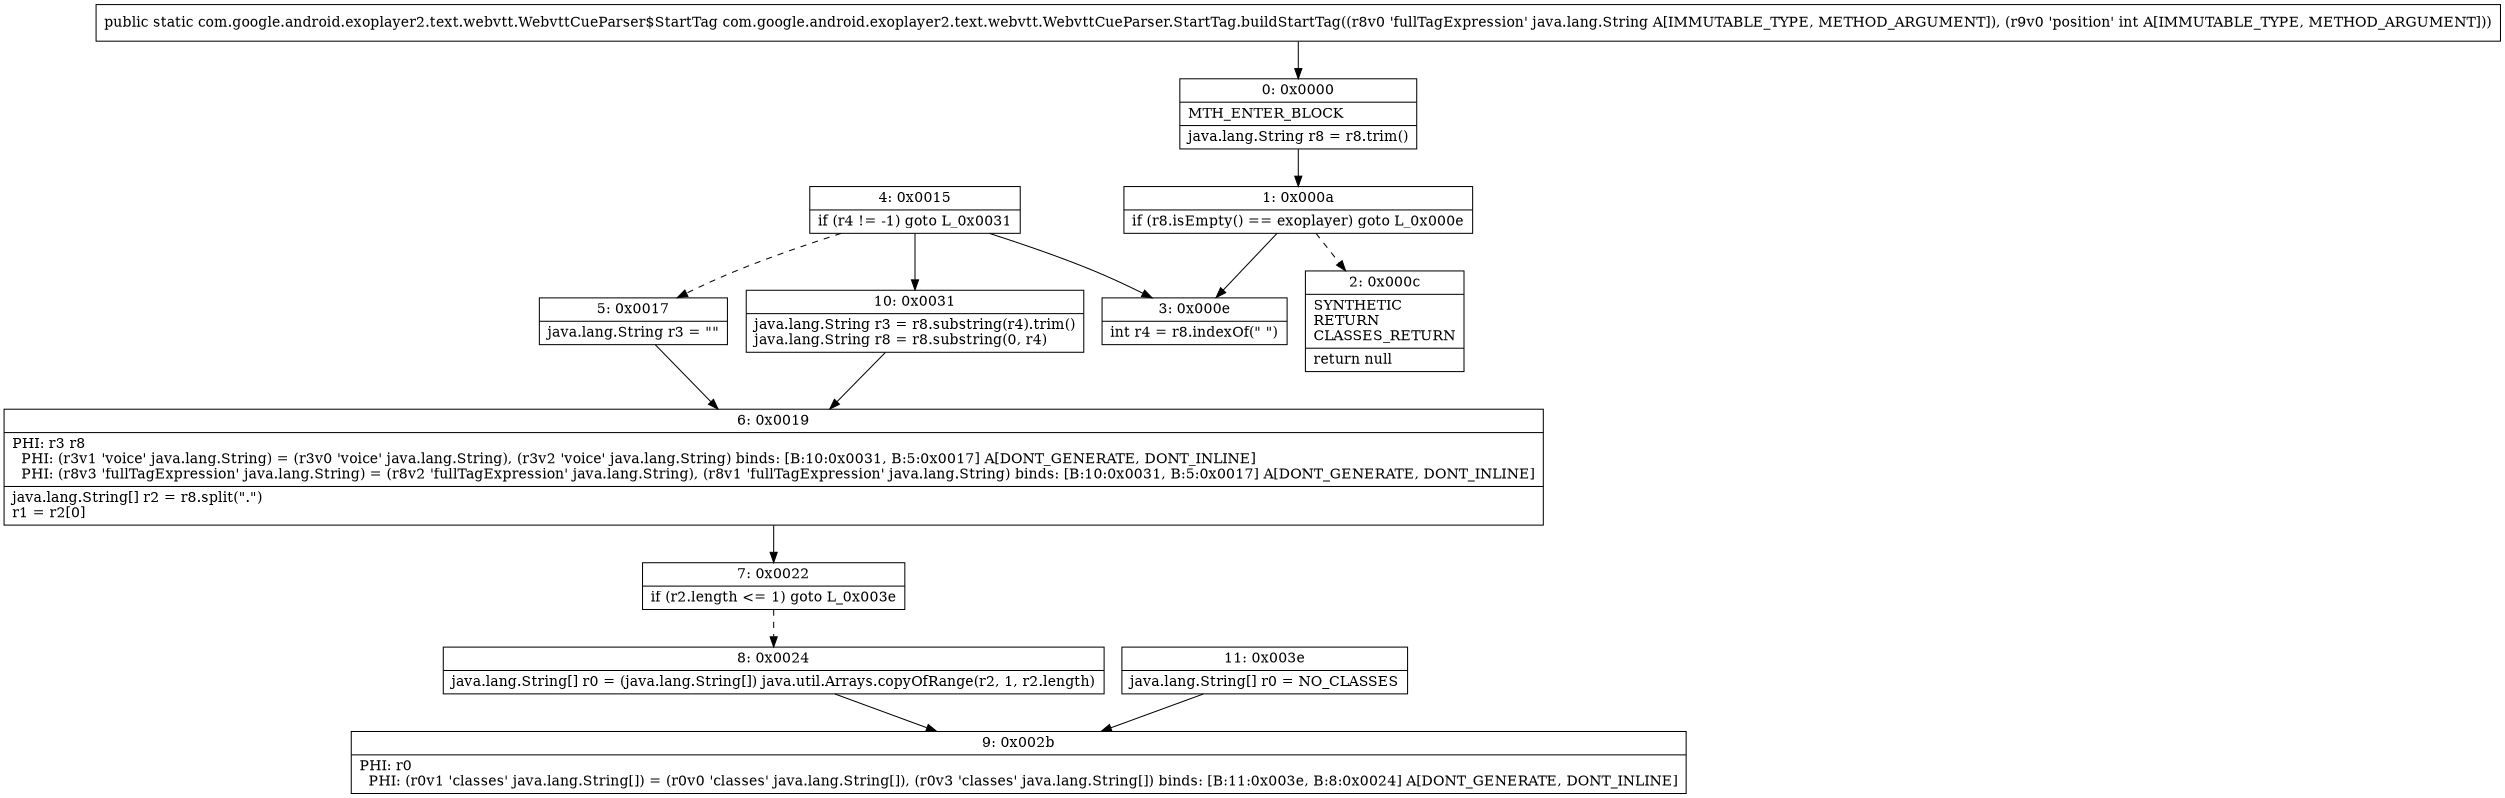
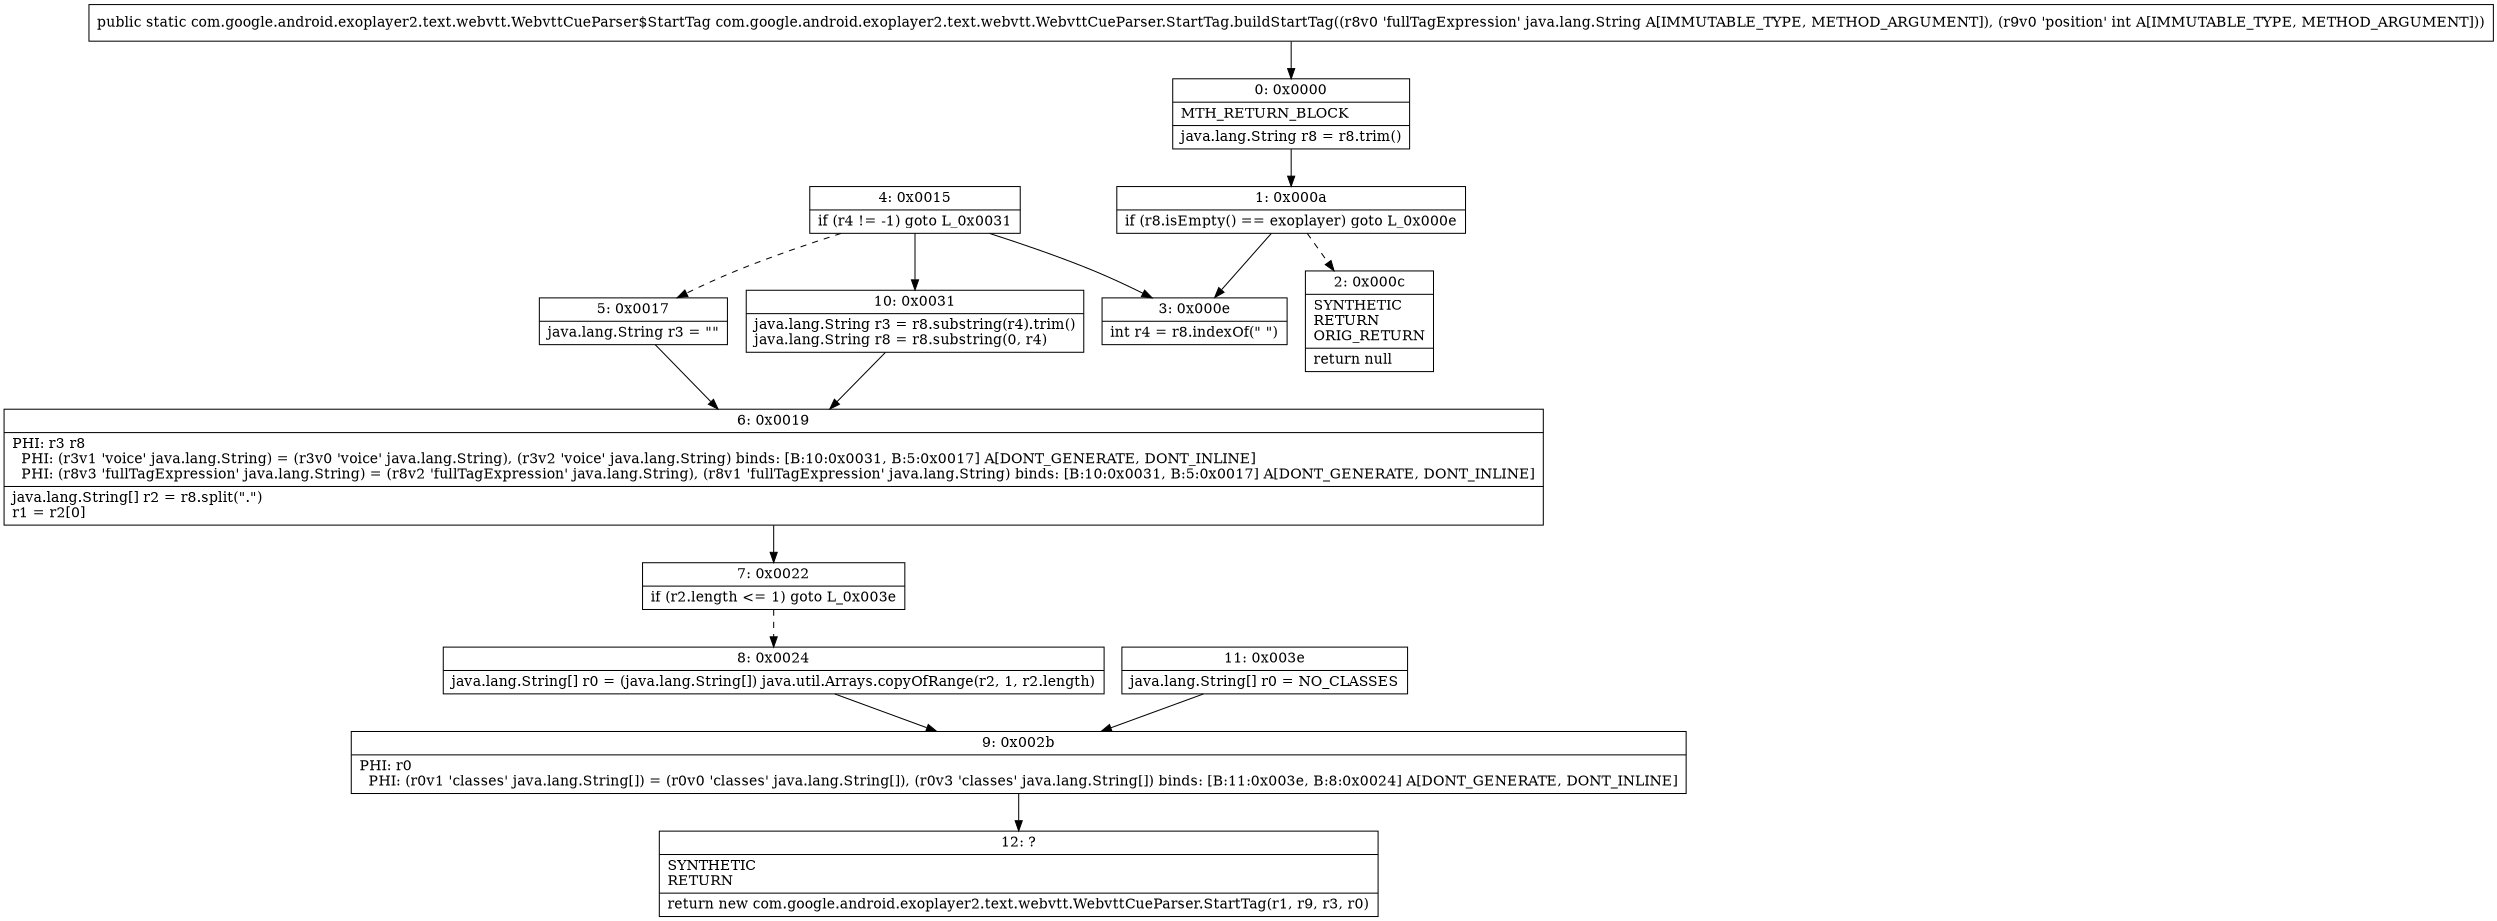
(1266, 113) -> (1265, 113)
(1385, 336) -> (1369, 336)
none -> (1019, 874)
